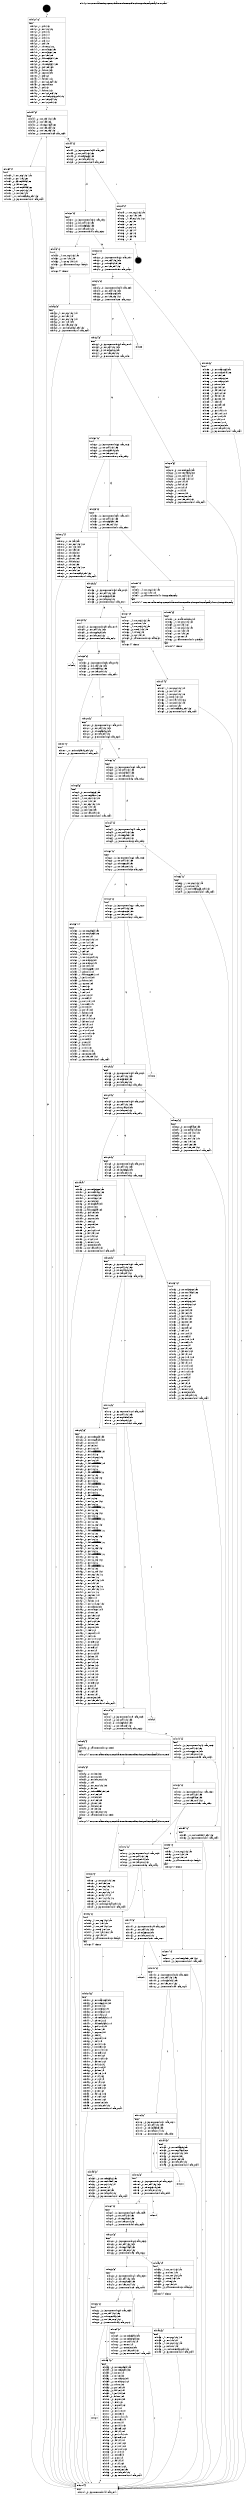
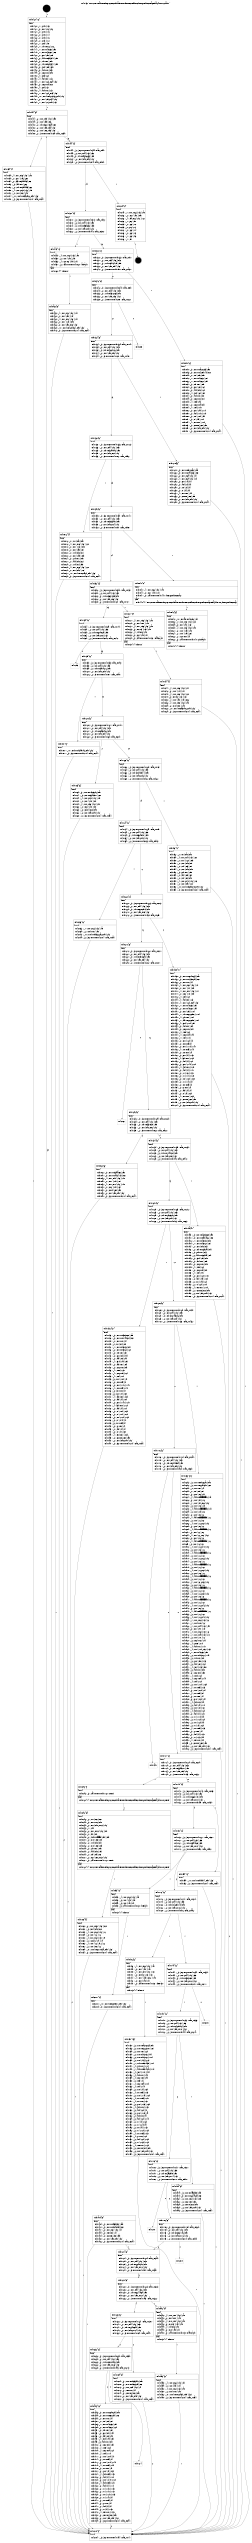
none -> (189, 869)
